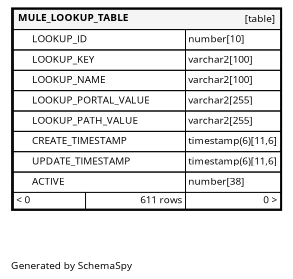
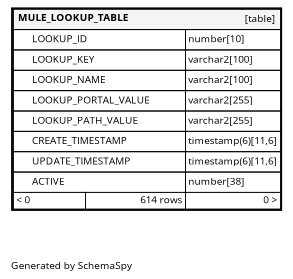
(161, 200) -> (161, 200)
